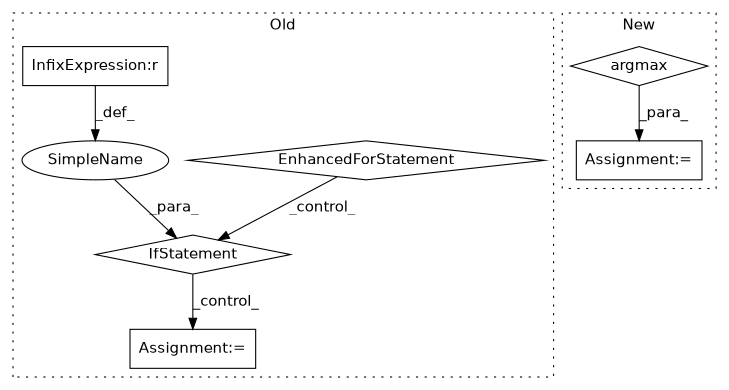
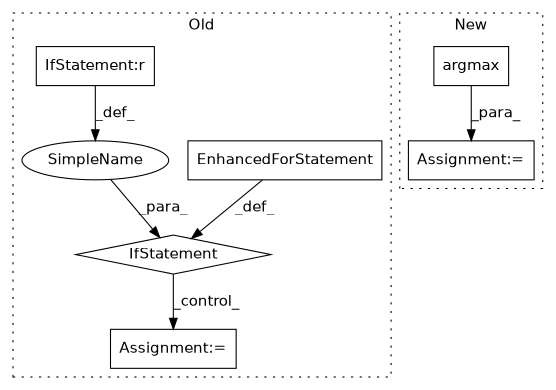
(95, 66) -> (95, 66)
(639, 66) -> (471, 66)
(366, 160) -> (285, 160)
(322, 207) -> (255, 207)
